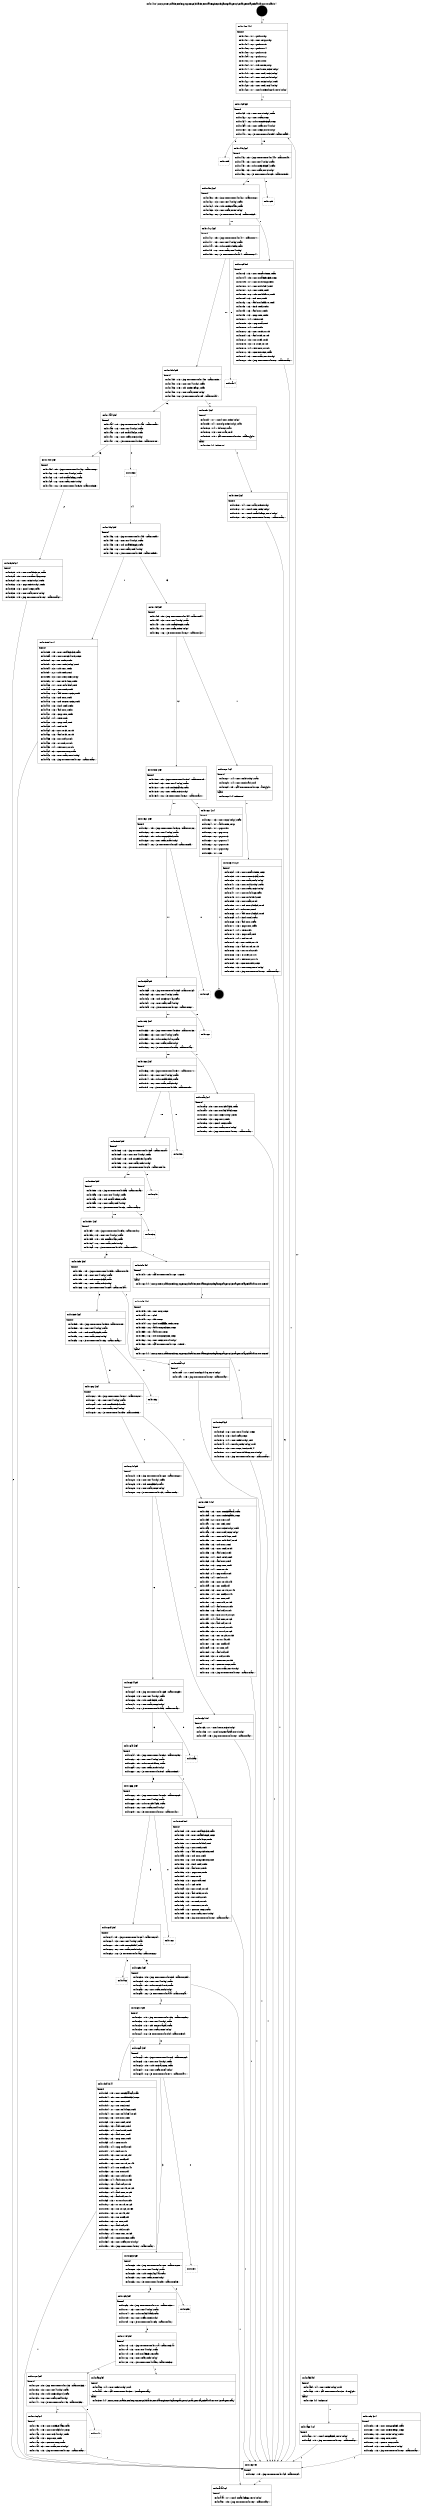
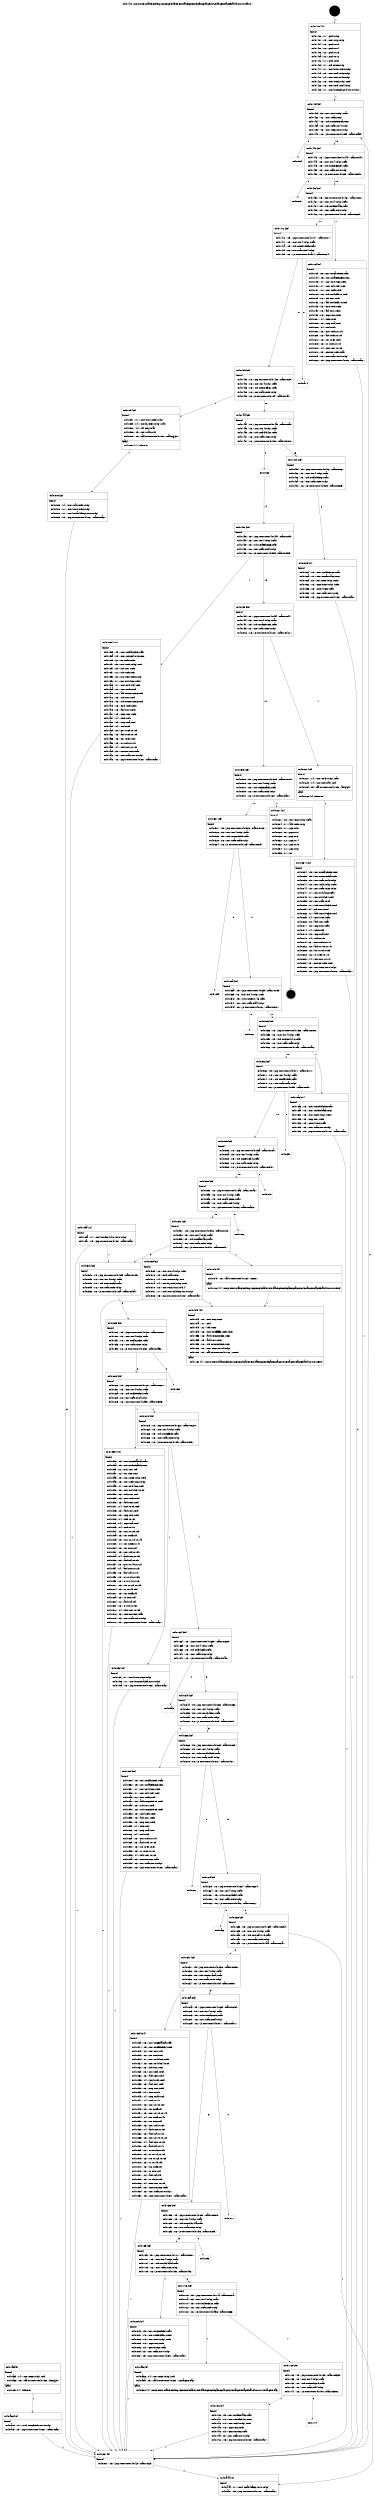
(128, 1343) -> (108, 1253)
(239, 1387) -> (207, 1303)
(154, 1588) -> (199, 1537)
none -> (162, 2296)
